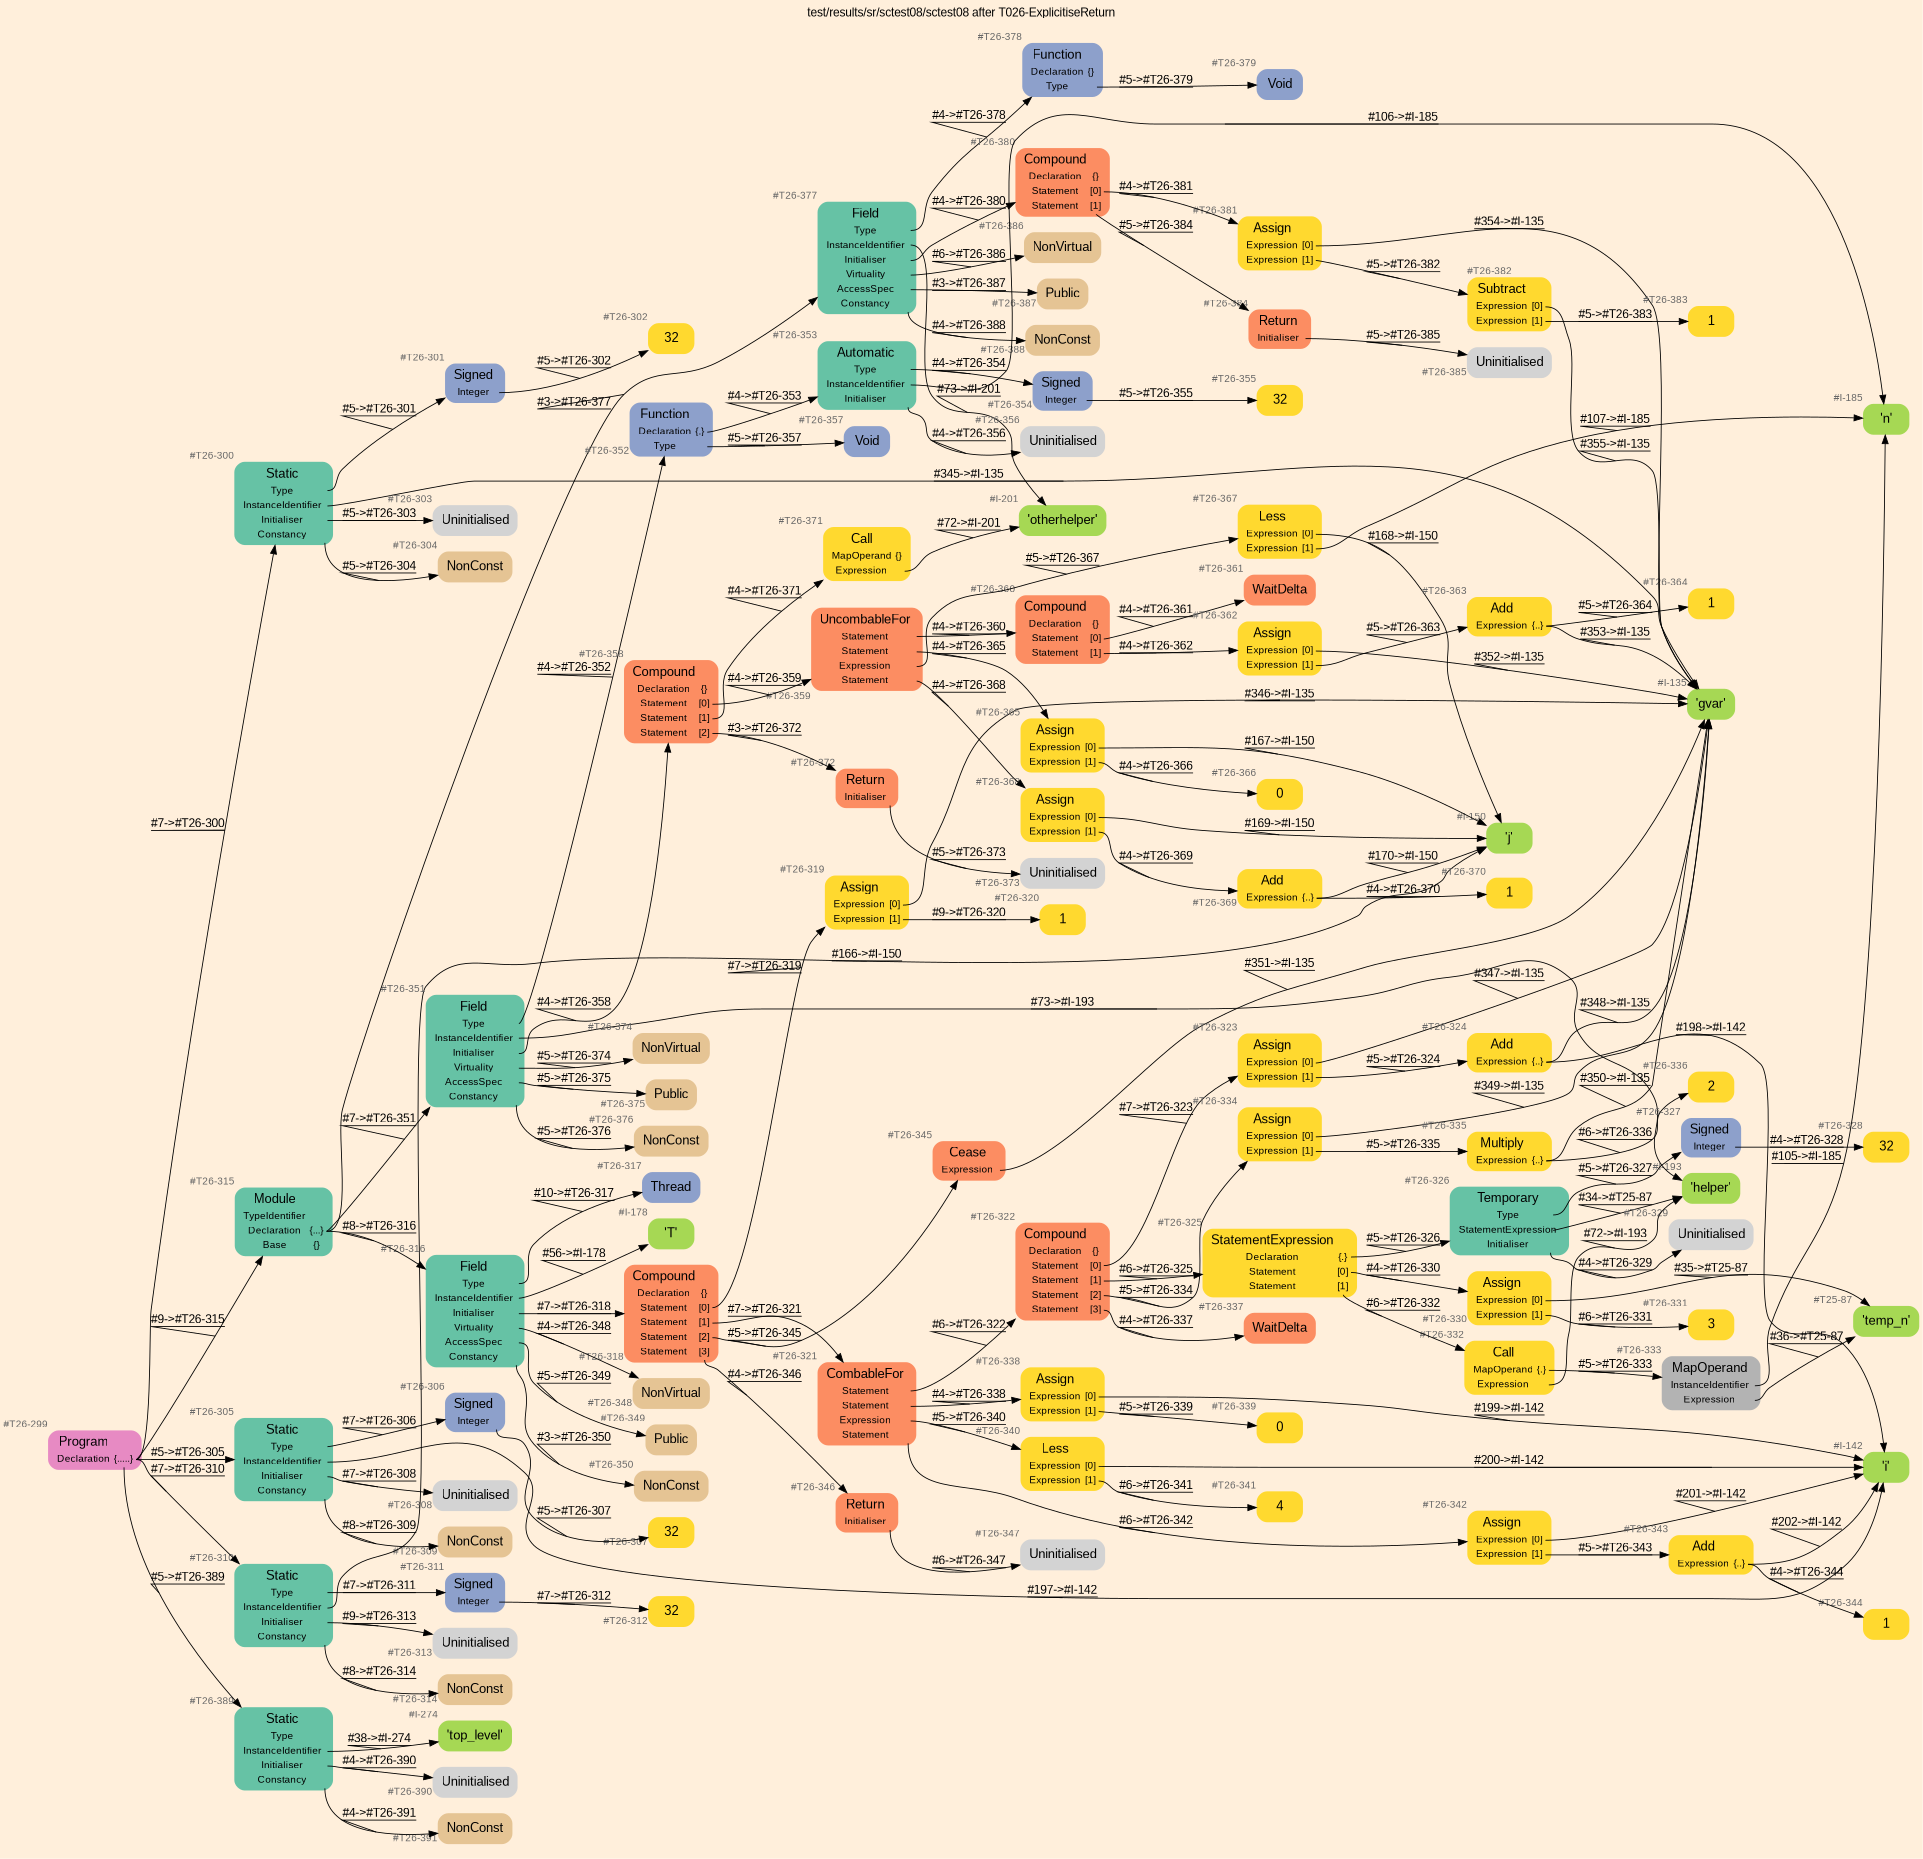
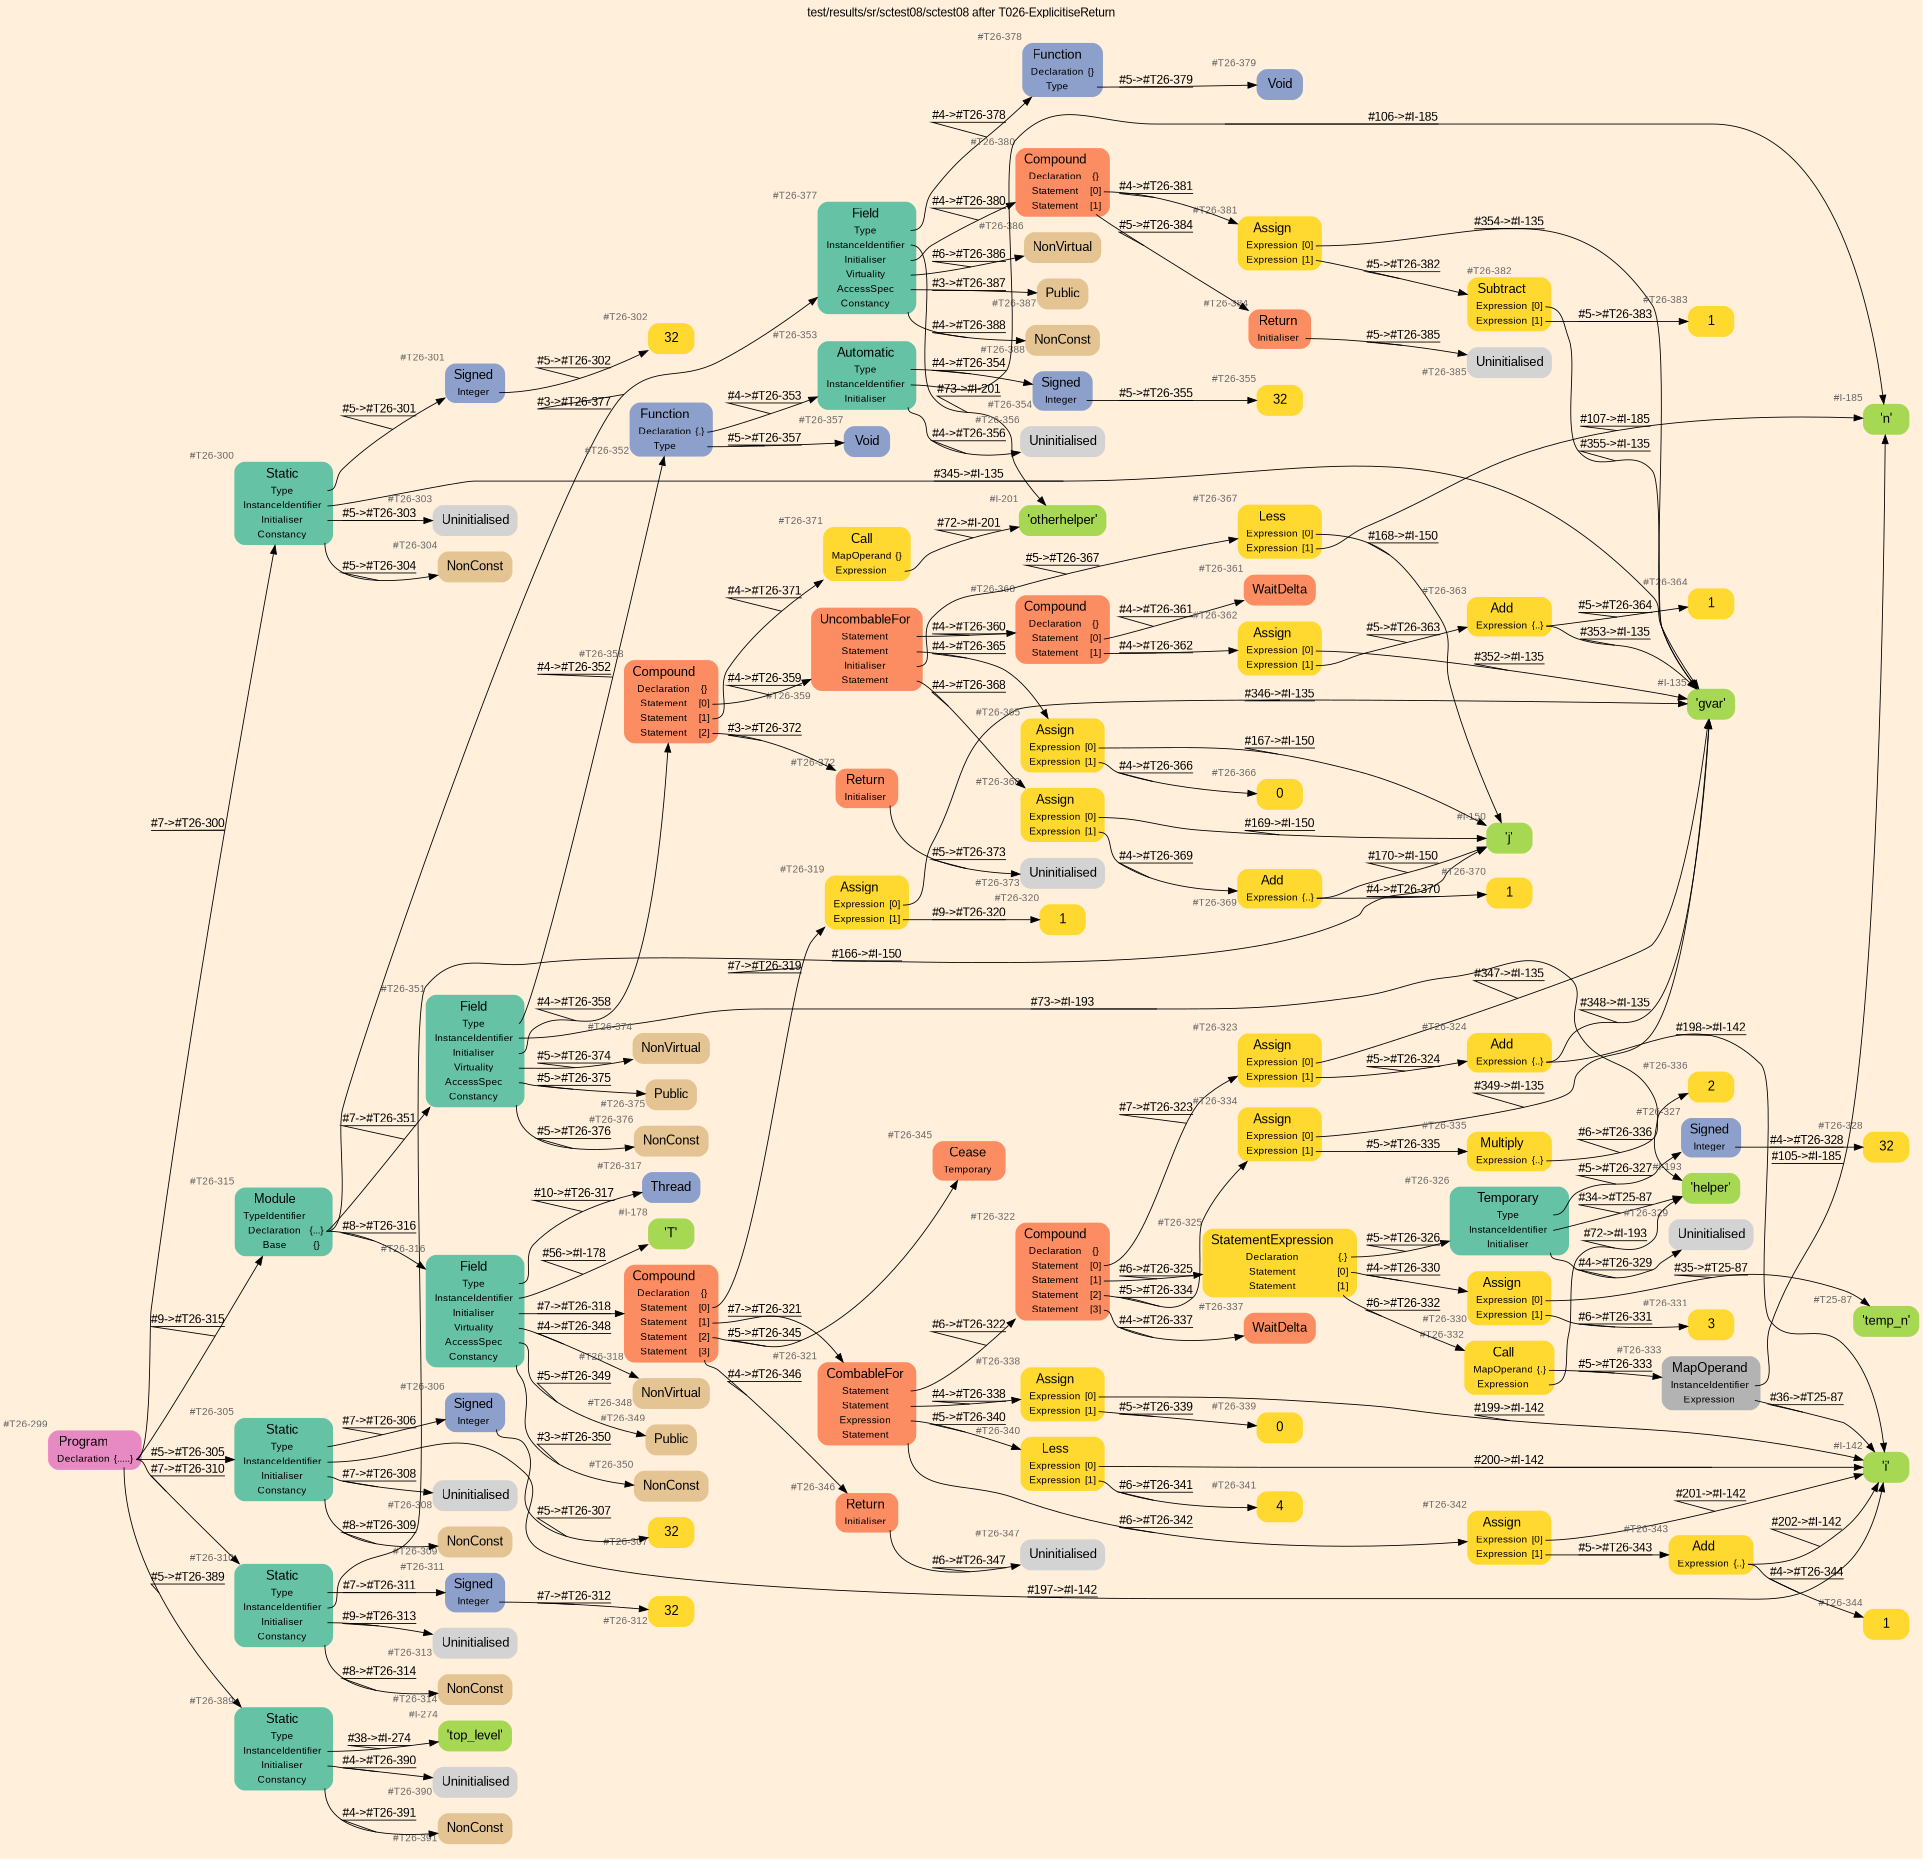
(865, 666) -> (865, 666)
(1673, 950) -> none
(1374, 965) -> none
(968, 1169) -> (968, 1169)
(1508, 1230) -> (1508, 1230)
(1799, 1368) -> (1816, 1415)
